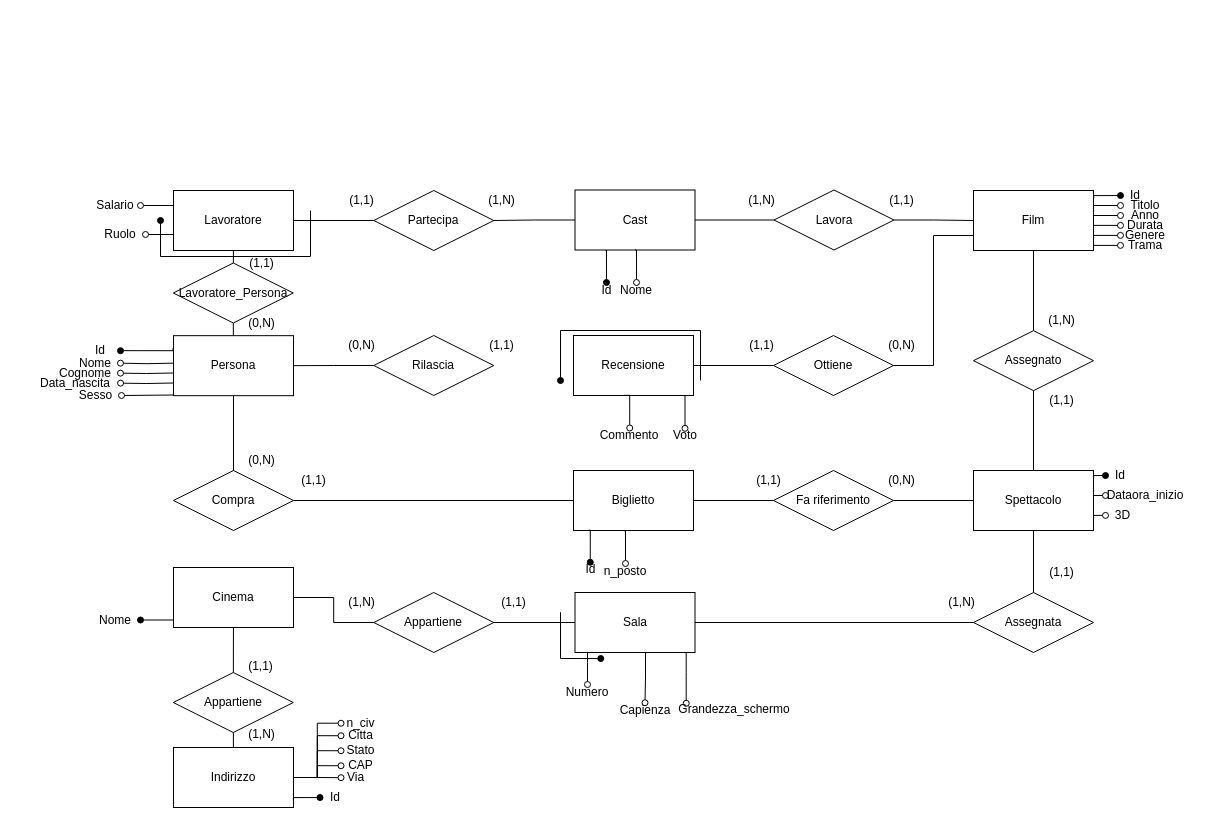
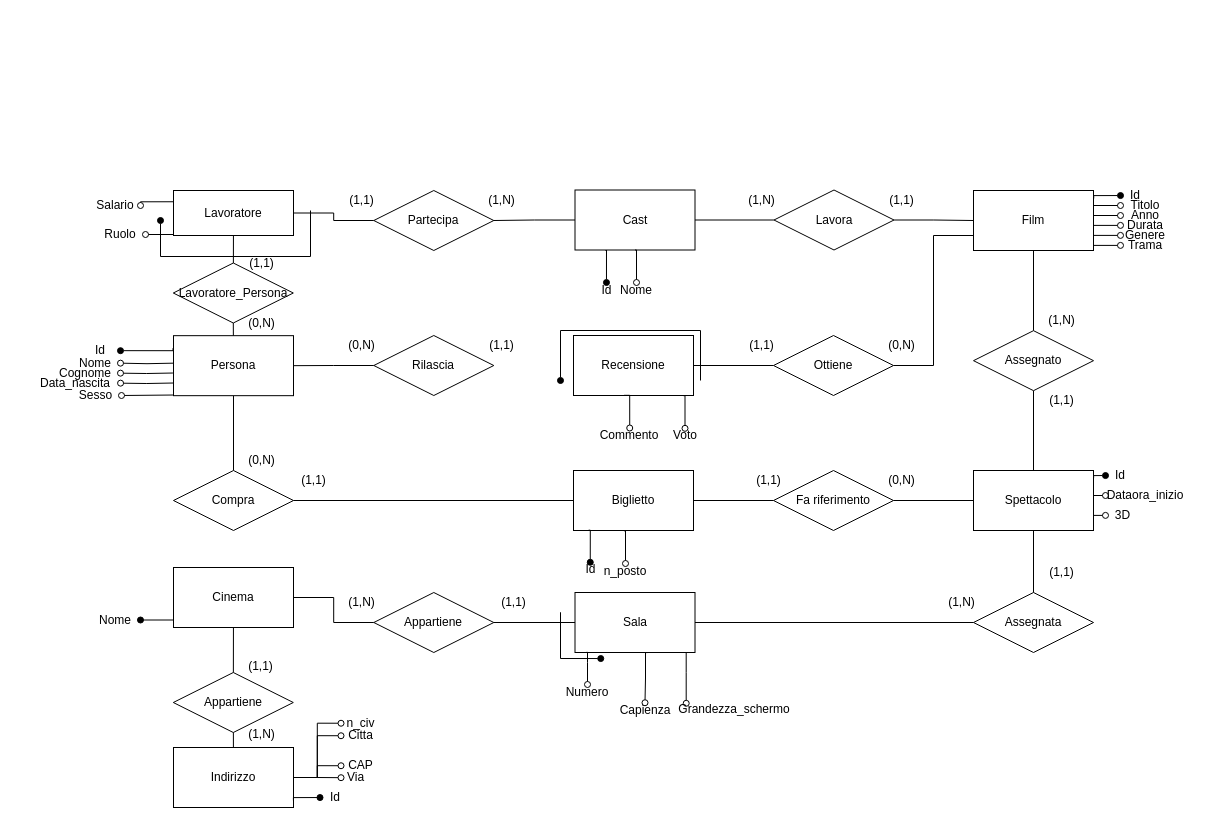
(234, 221) -> (234, 213)
(329, 751) -> none
(361, 751) -> none
